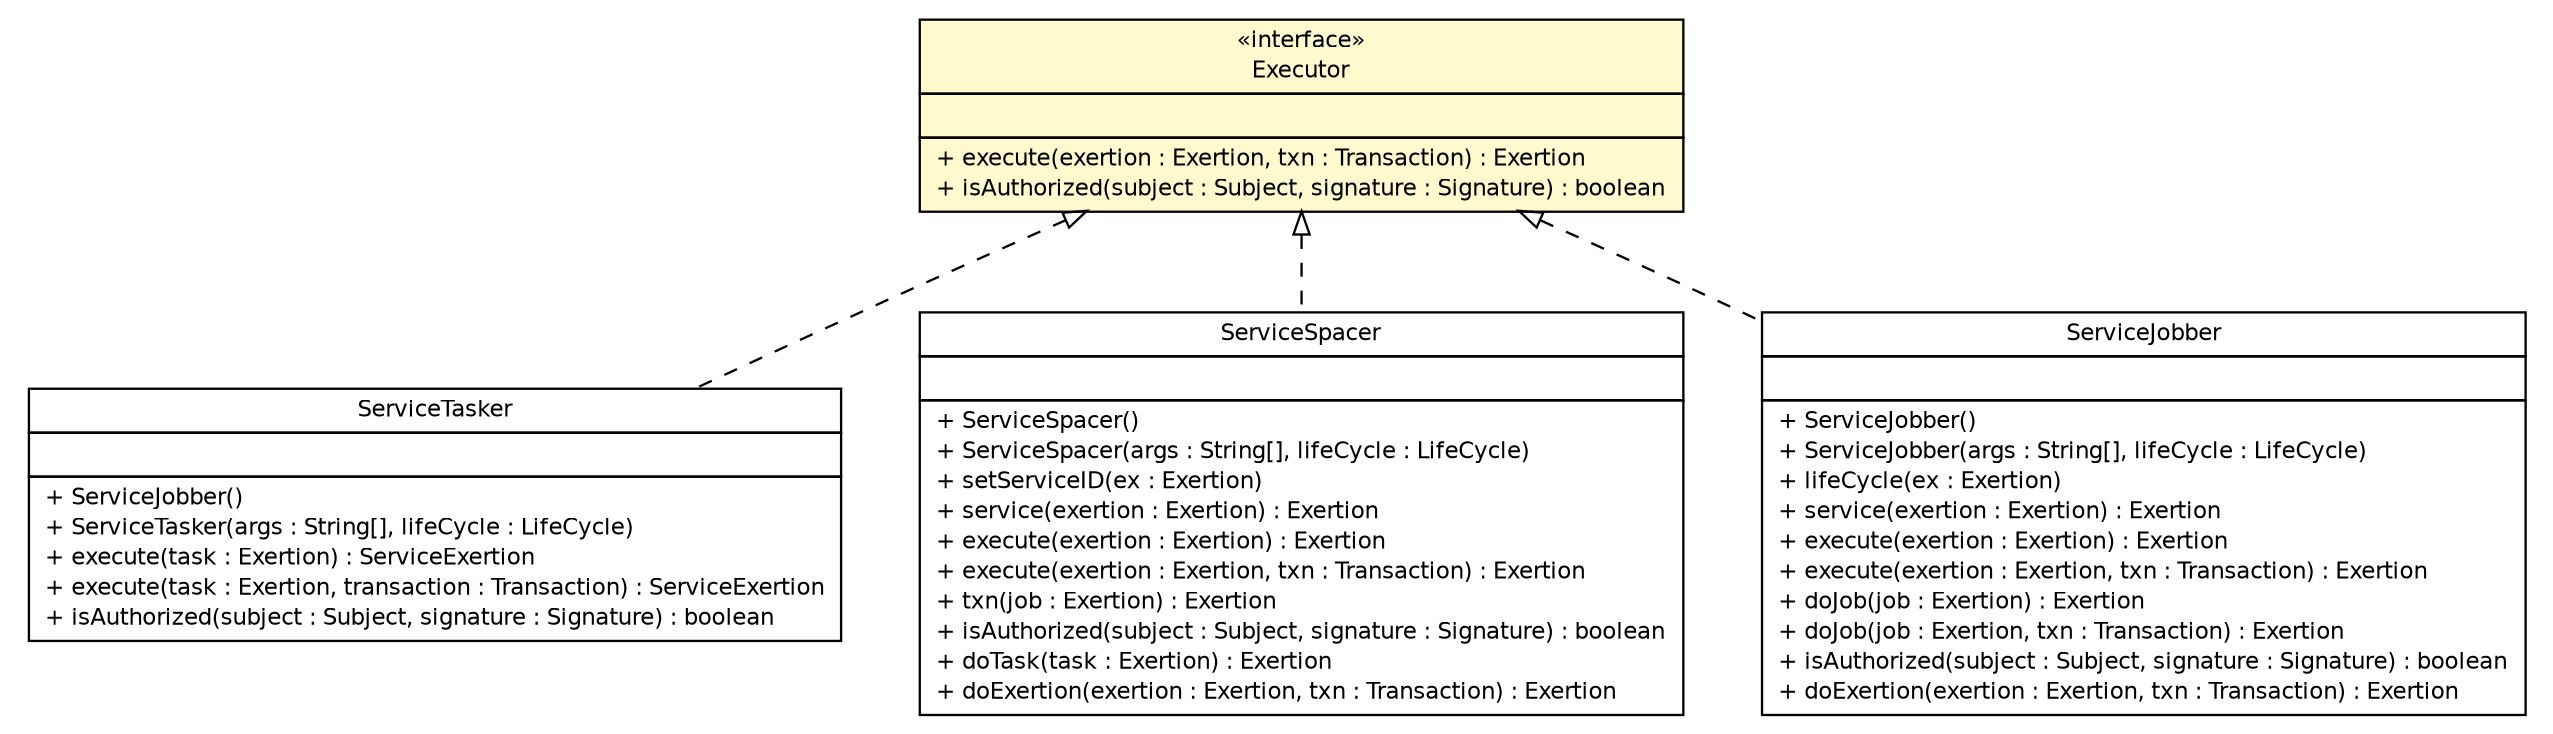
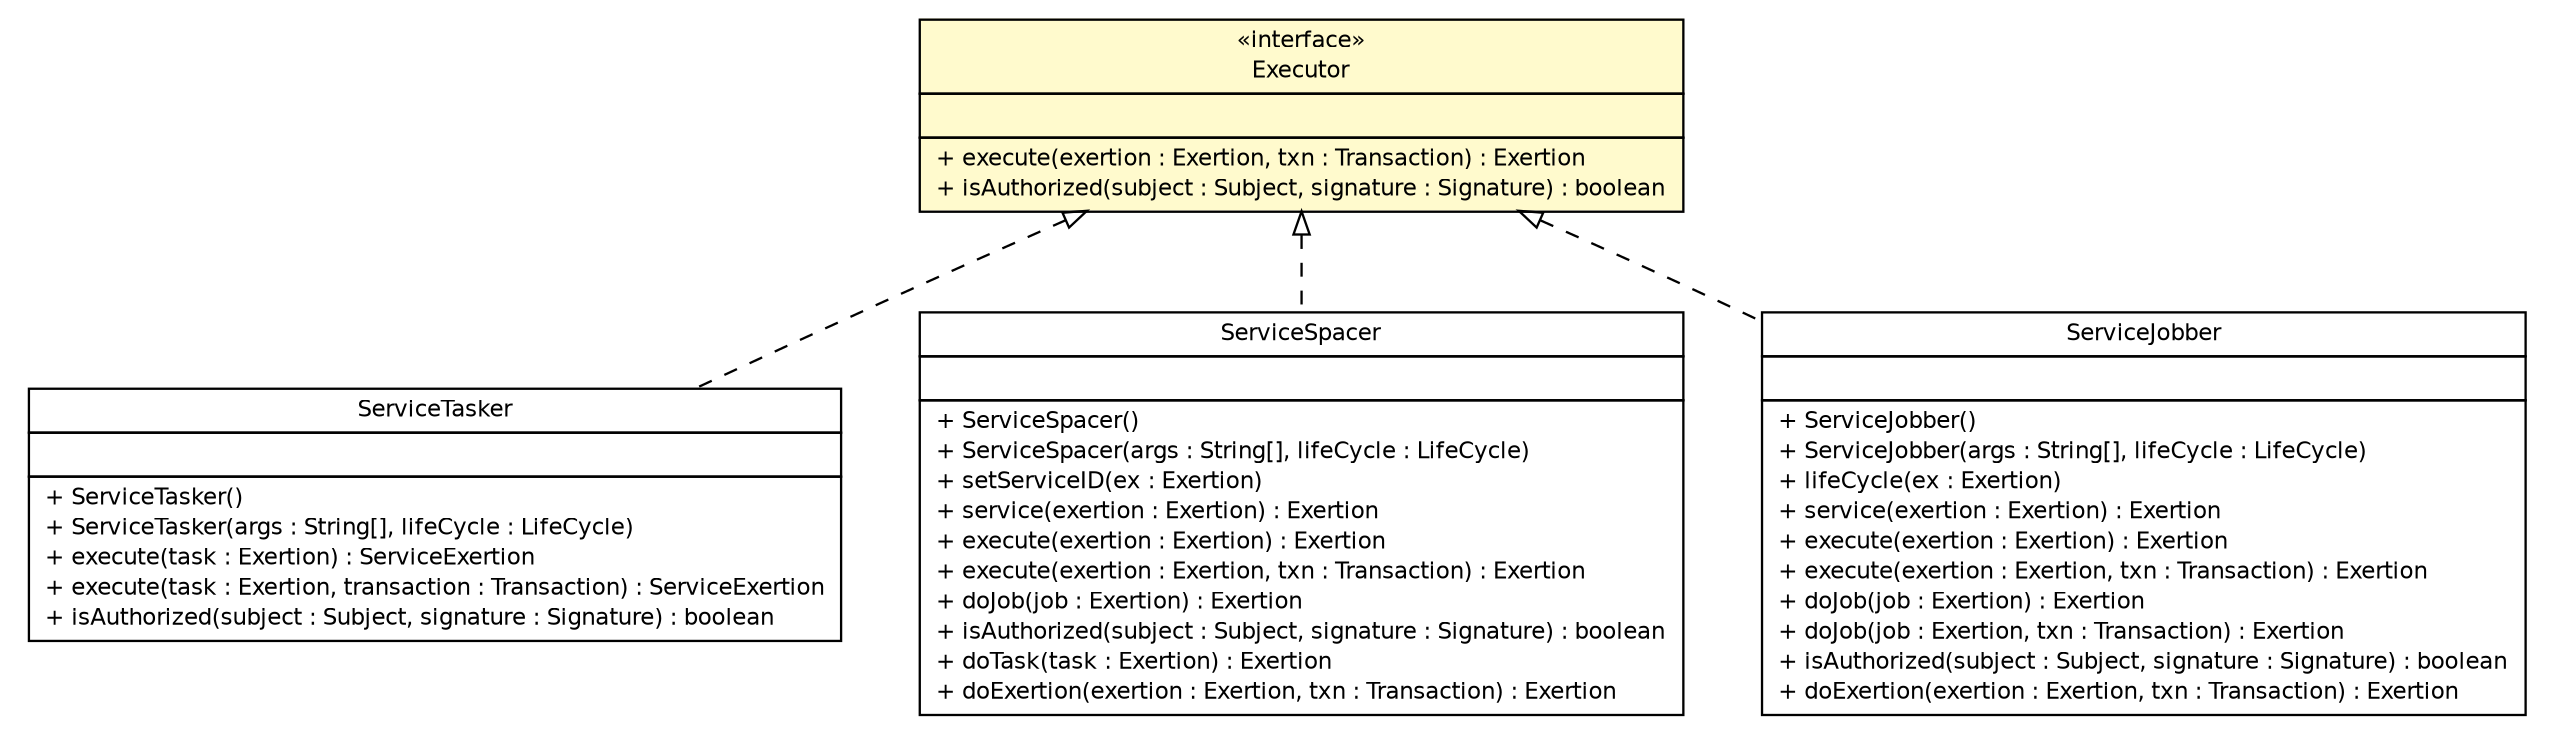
(145, 497) -> (145, 497)
(1107, 602) -> (1120, 602)
